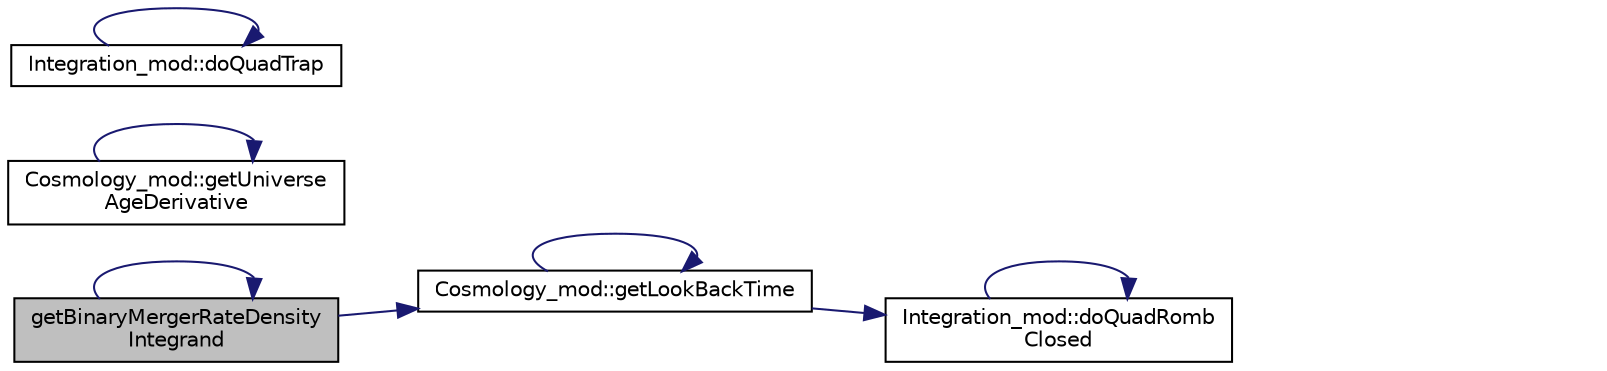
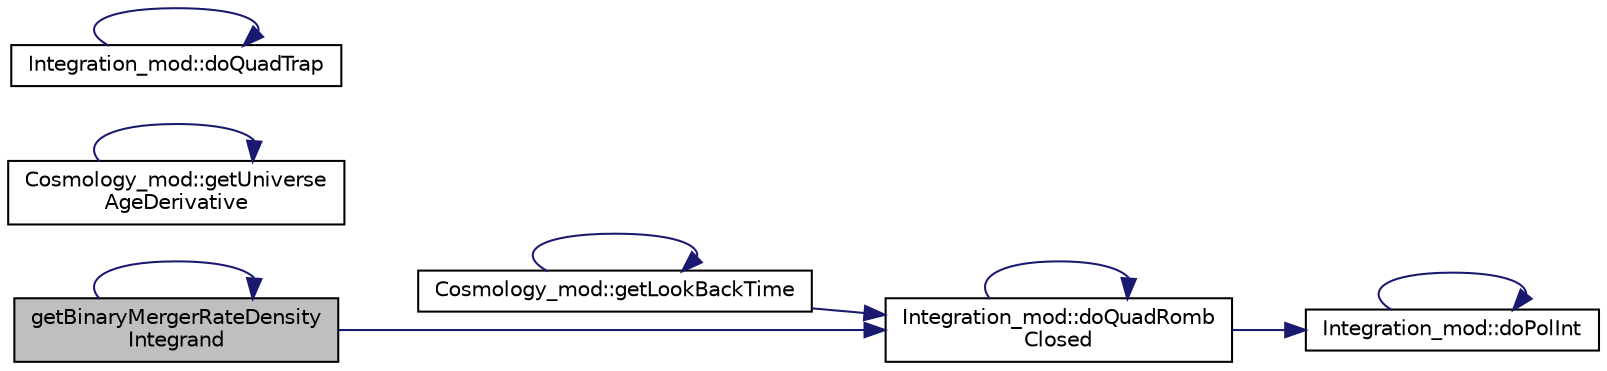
(368, 313) -> (601, 330)
none -> (1452, 330)
